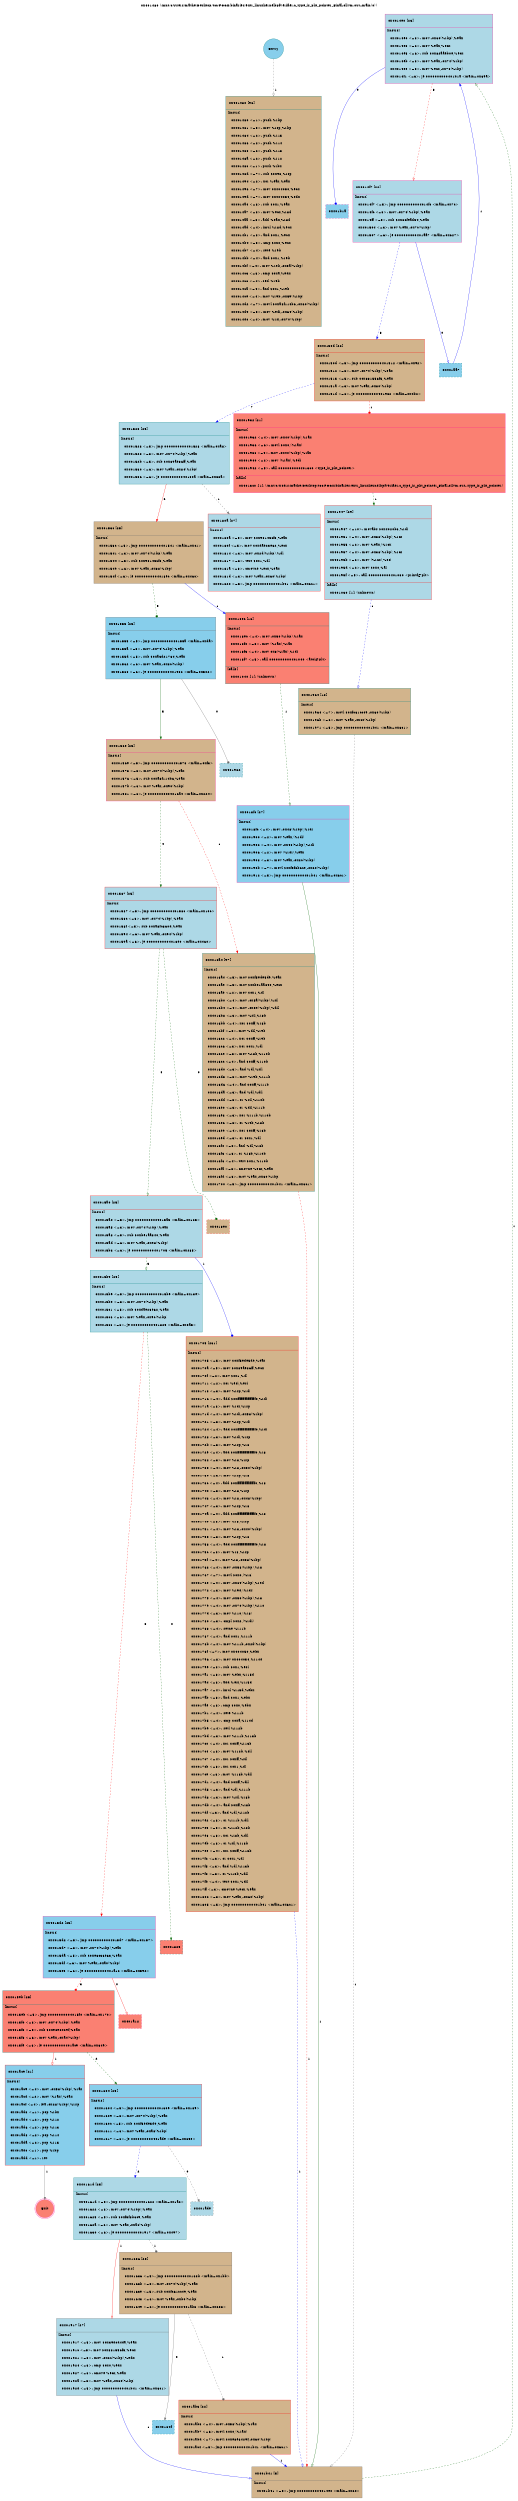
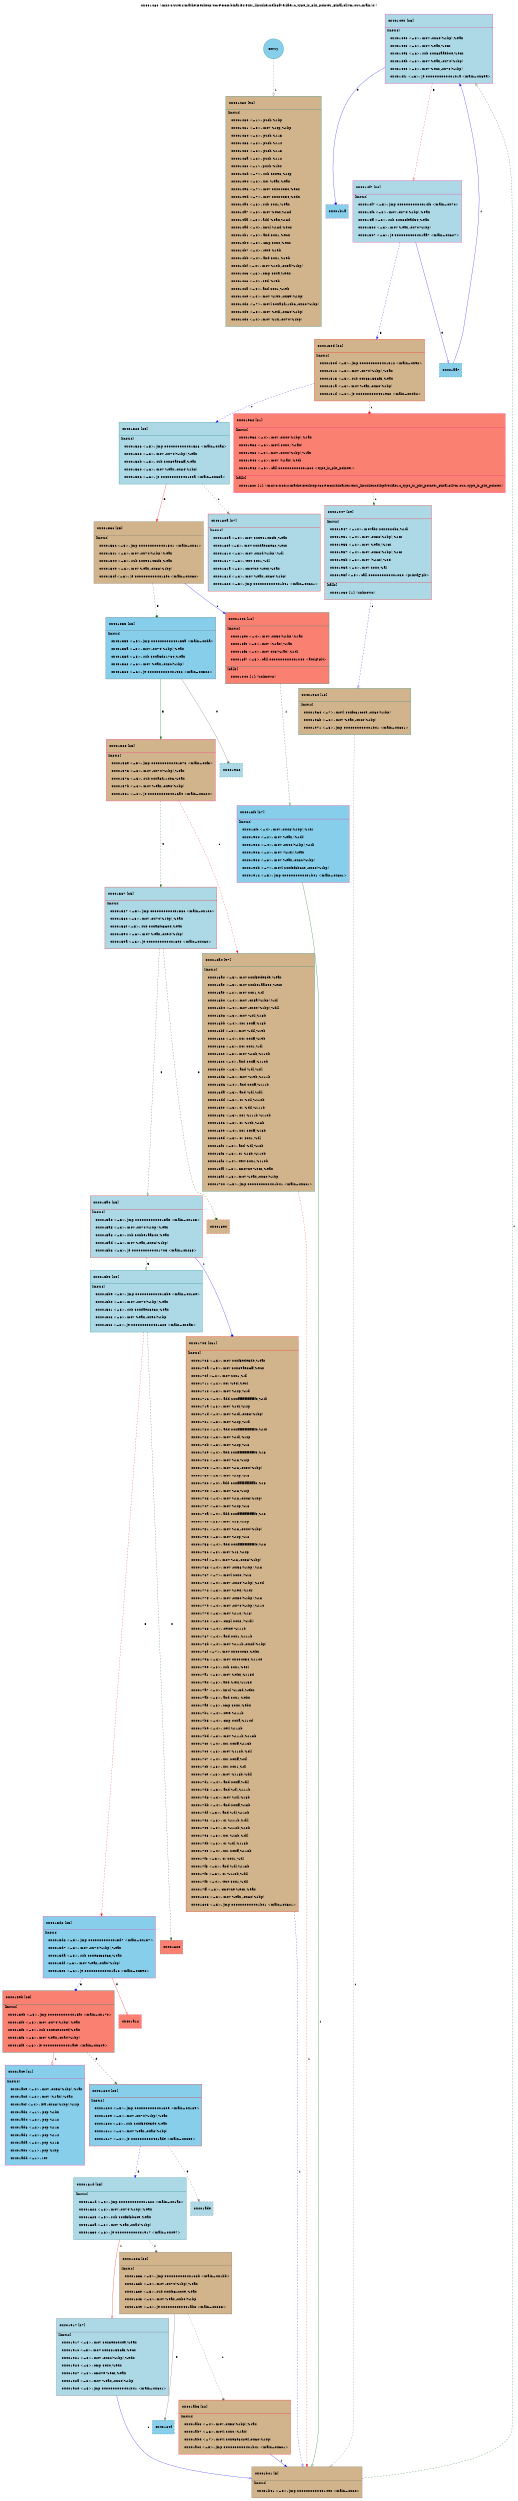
(79, 1984) -> (79, 1984)
(45, 2115) -> (45, 2115)
(45, 2209) -> none
